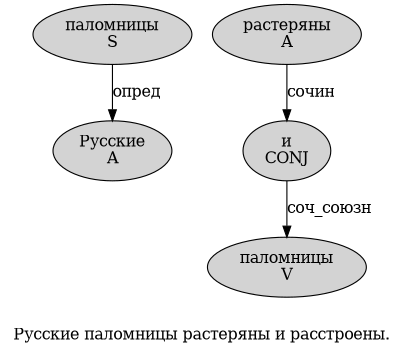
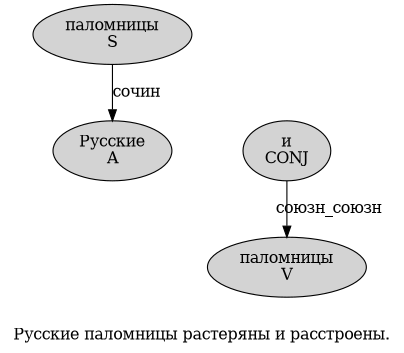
(287, 34) -> none
(136, 93) -> (136, 93)
(329, 209) -> (329, 209)
